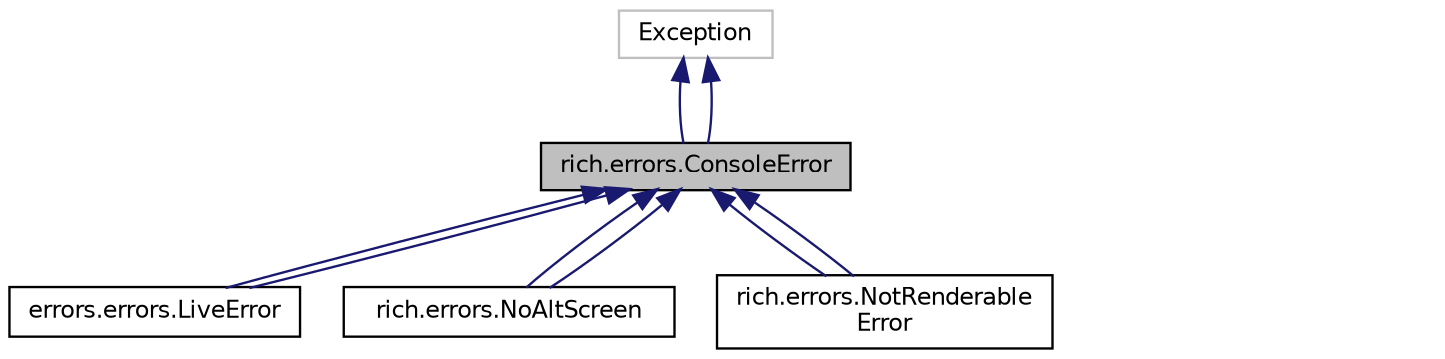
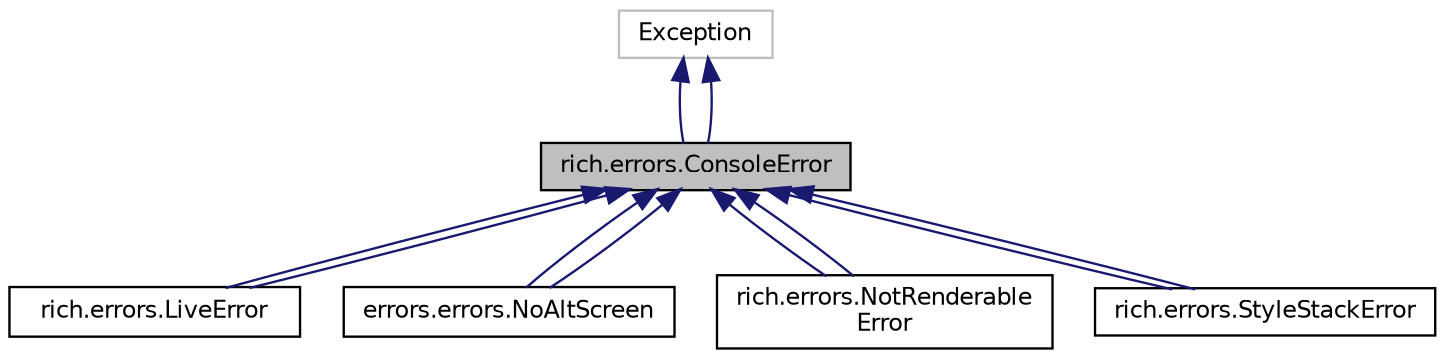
(155, 312) -> (155, 312)
(509, 312) -> (509, 312)
none -> (1265, 312)
